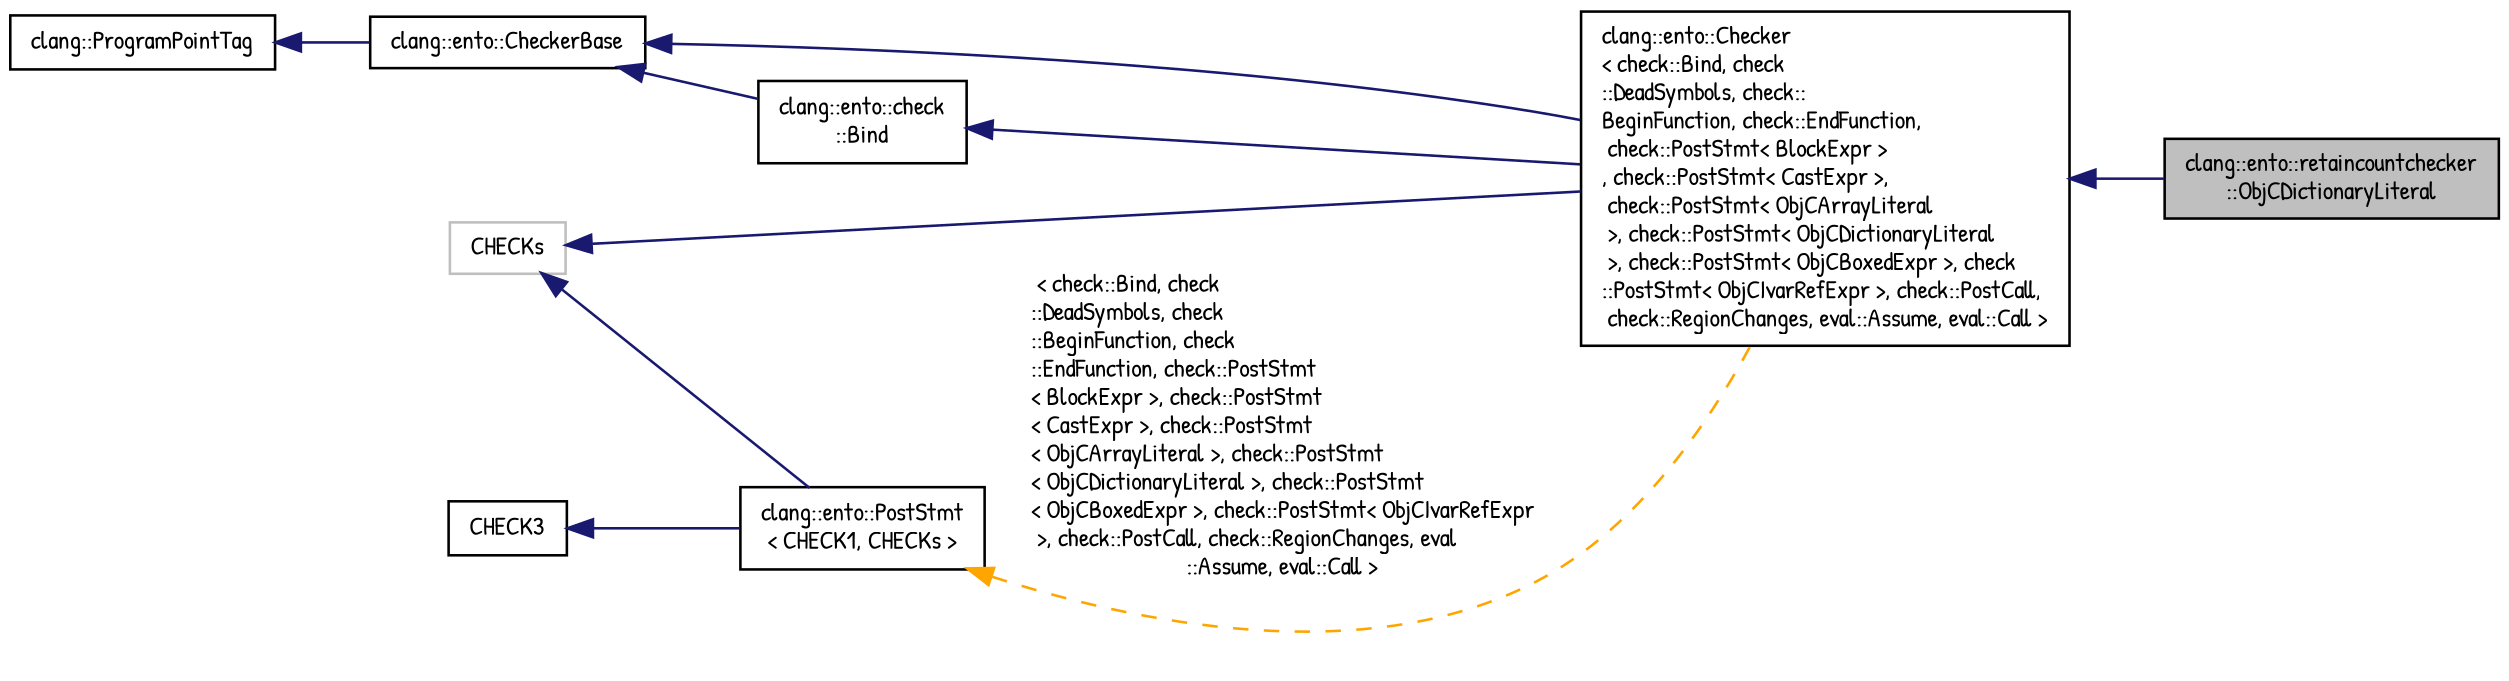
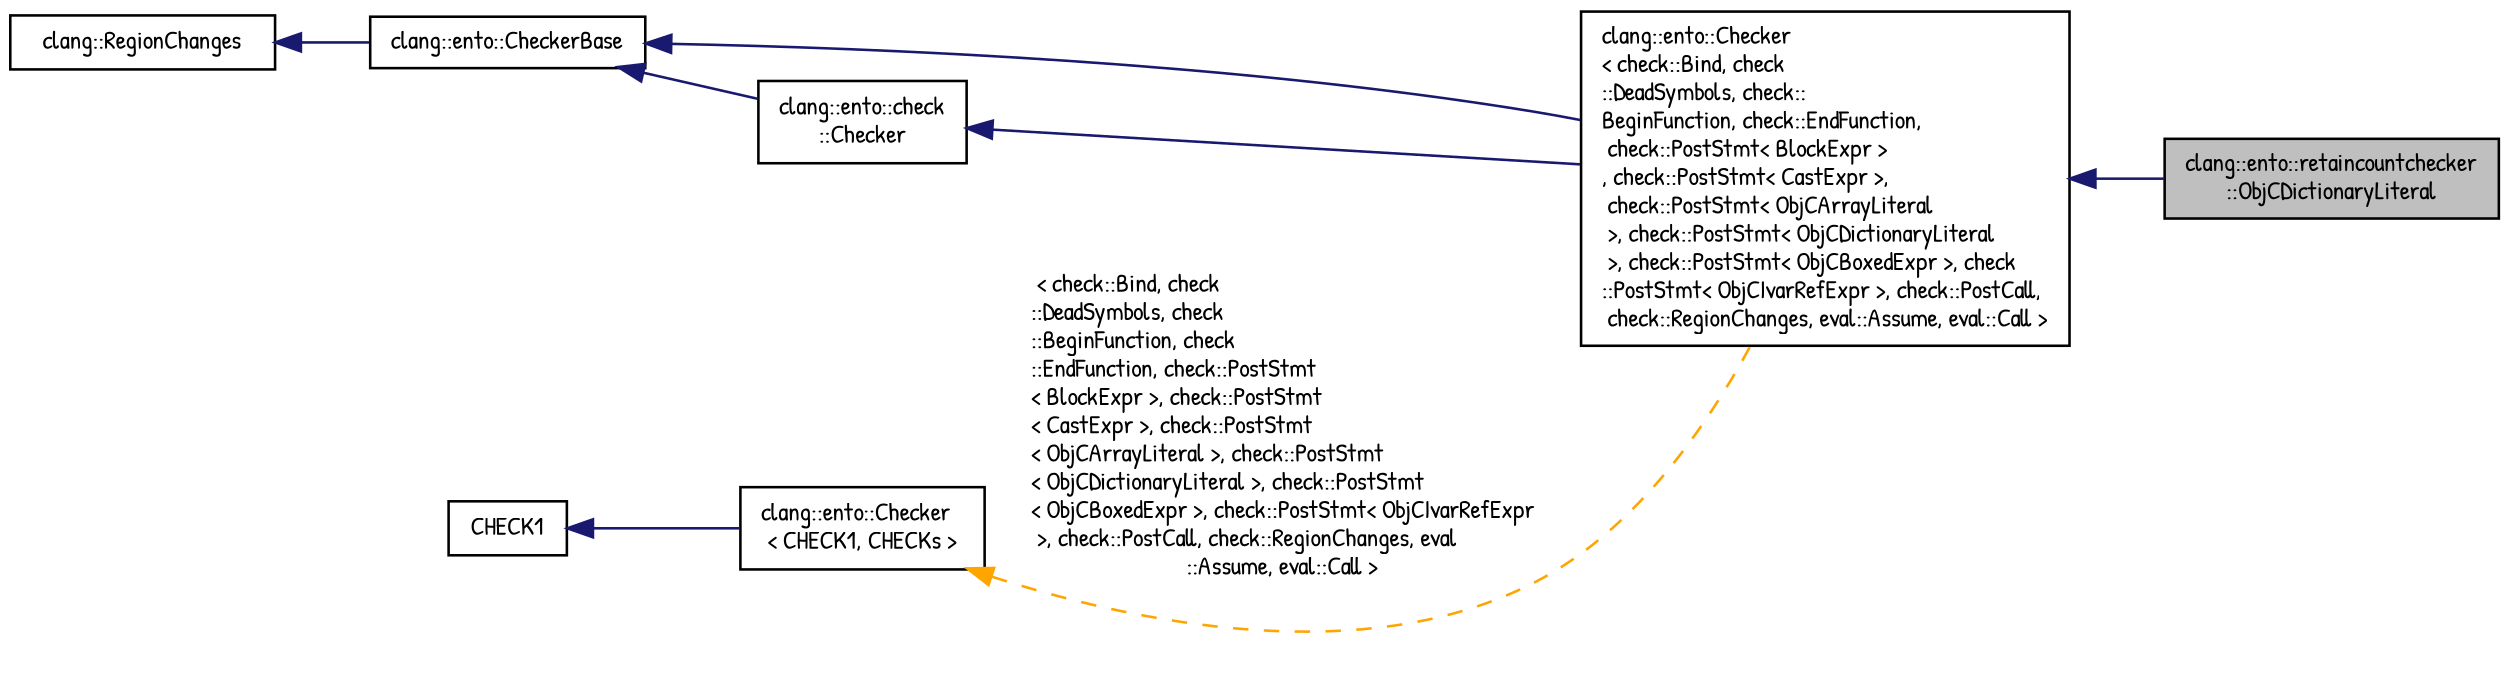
(143, 42) -> (143, 42)
(863, 122) -> (863, 122)
(508, 248) -> none
(508, 528) -> (508, 528)
(863, 528) -> (863, 528)
